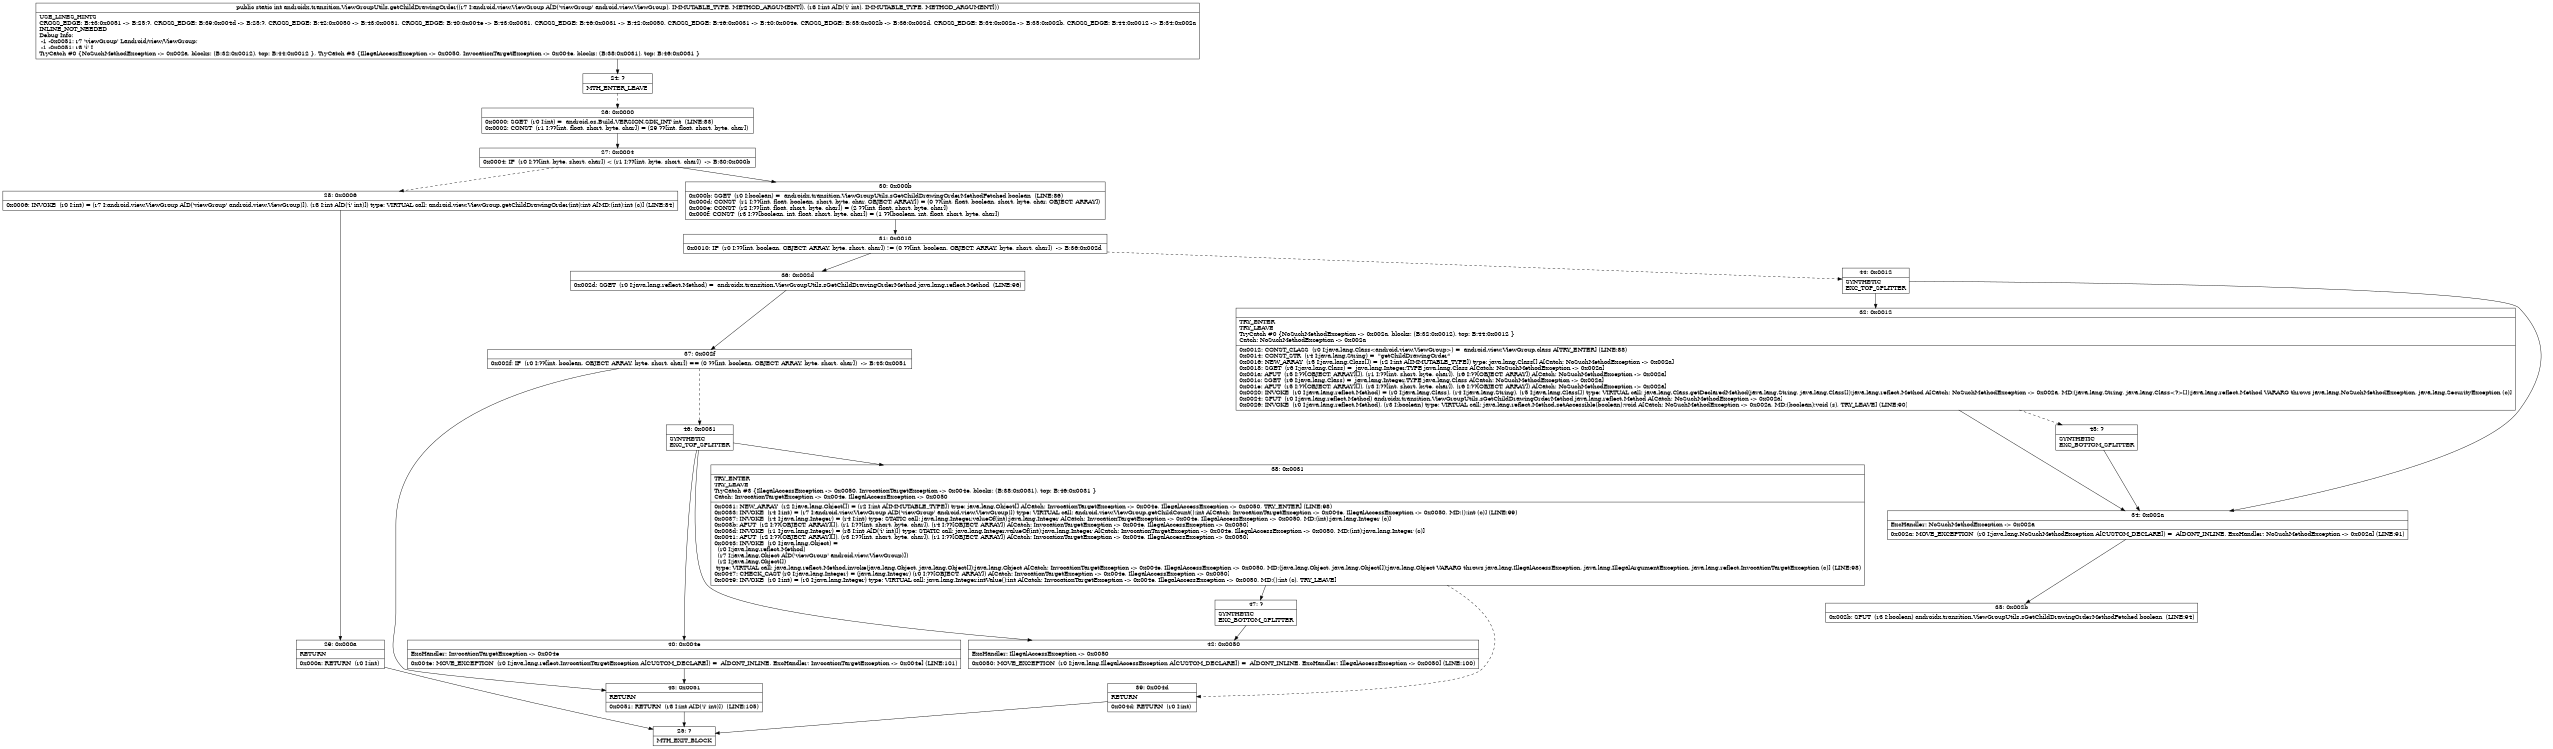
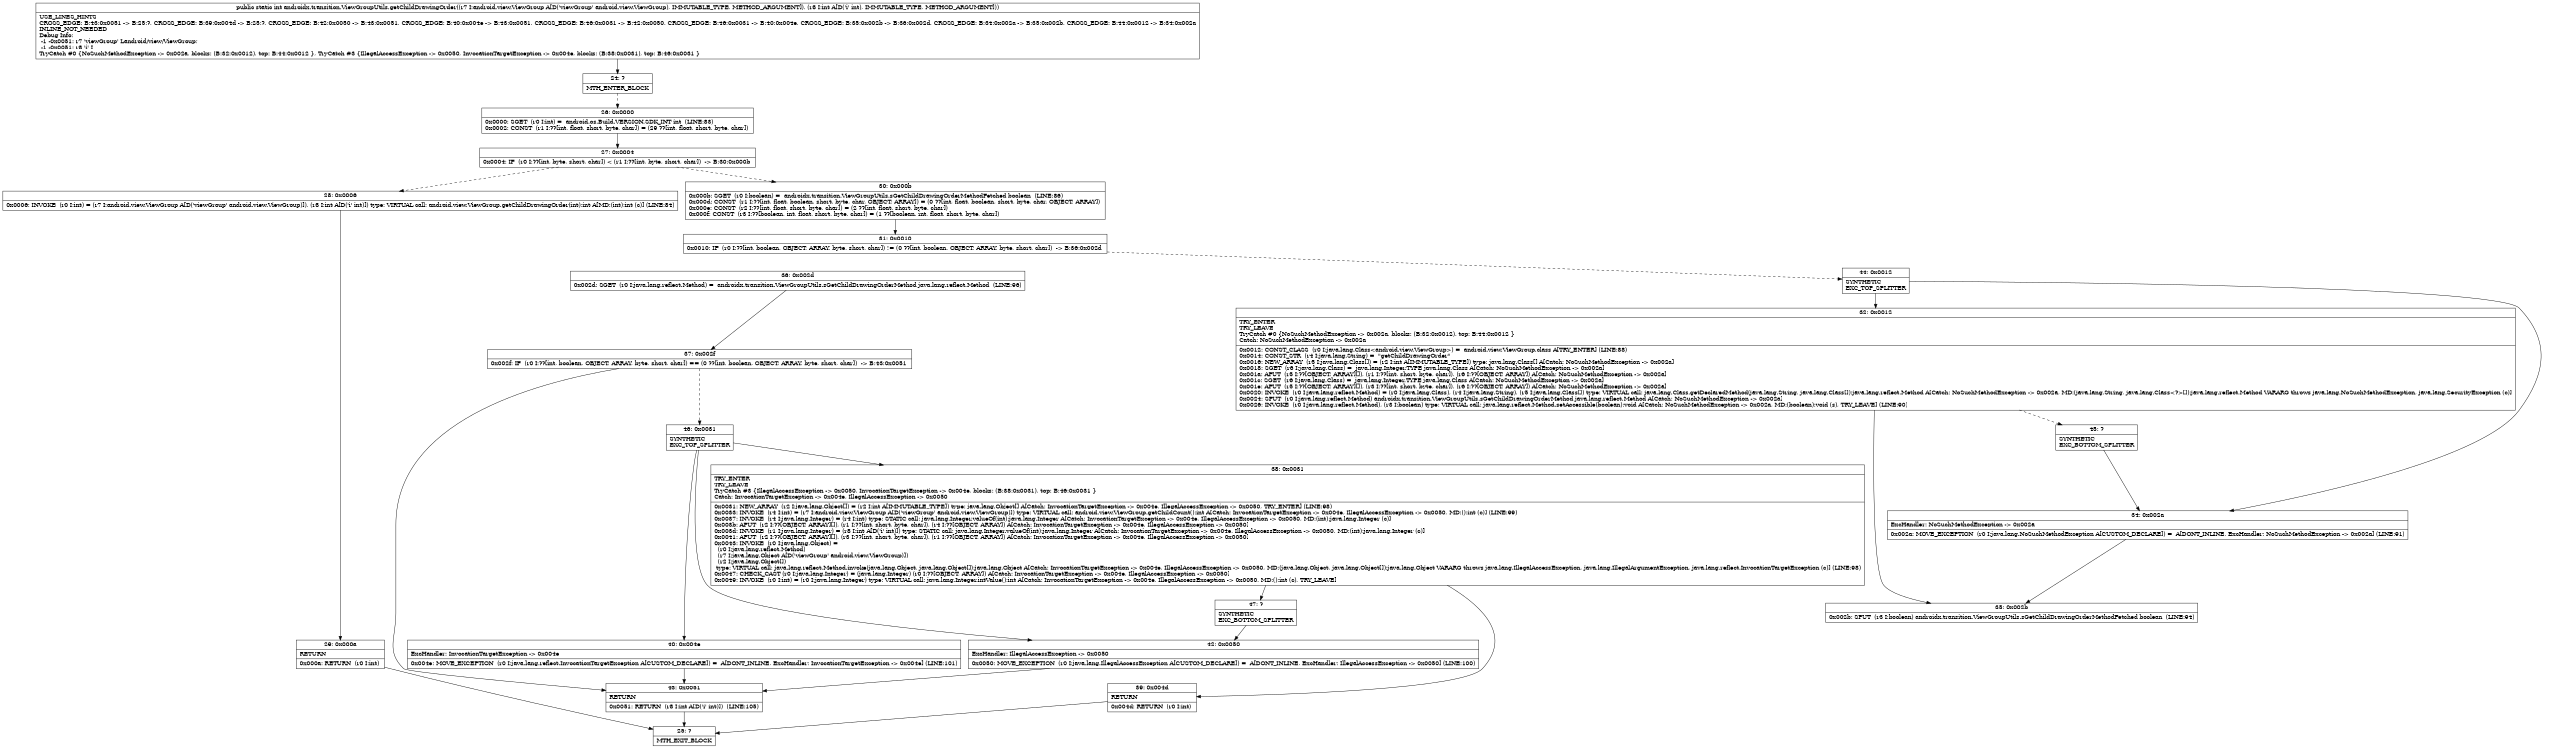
(617, 88) -> (618, 88)
(724, 174) -> (724, 174)
(848, 262) -> none
(2040, 459) -> (1875, 522)
none -> (908, 680)
(1396, 687) -> (1396, 687)
